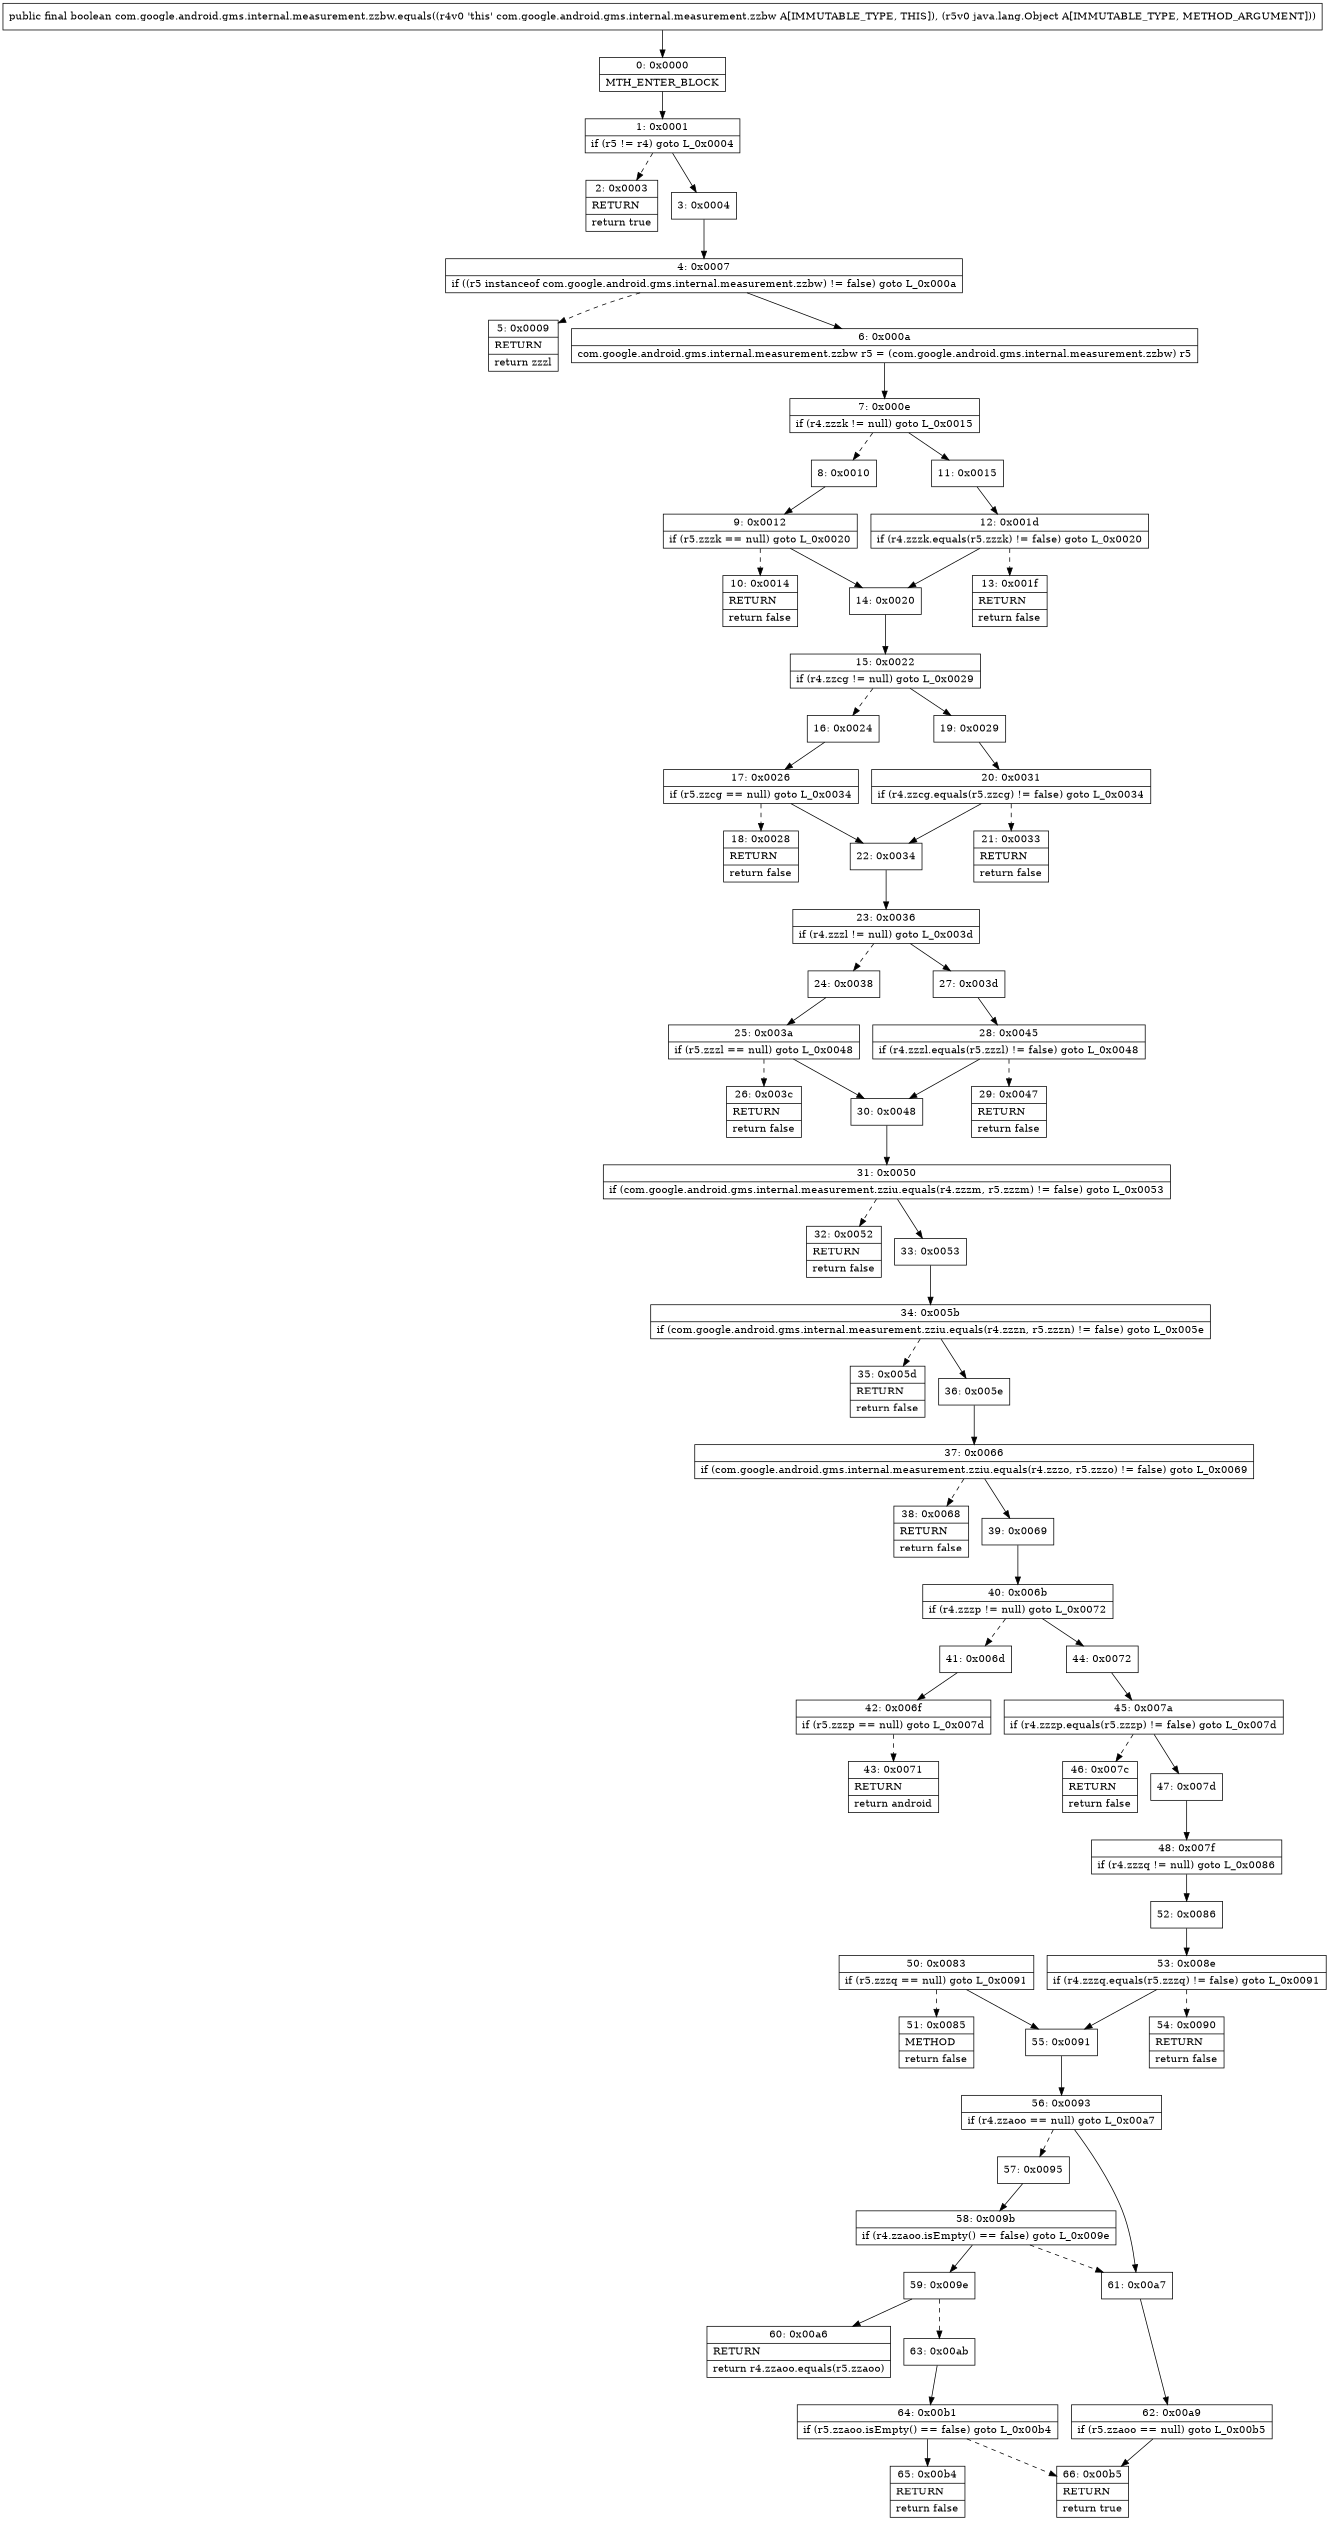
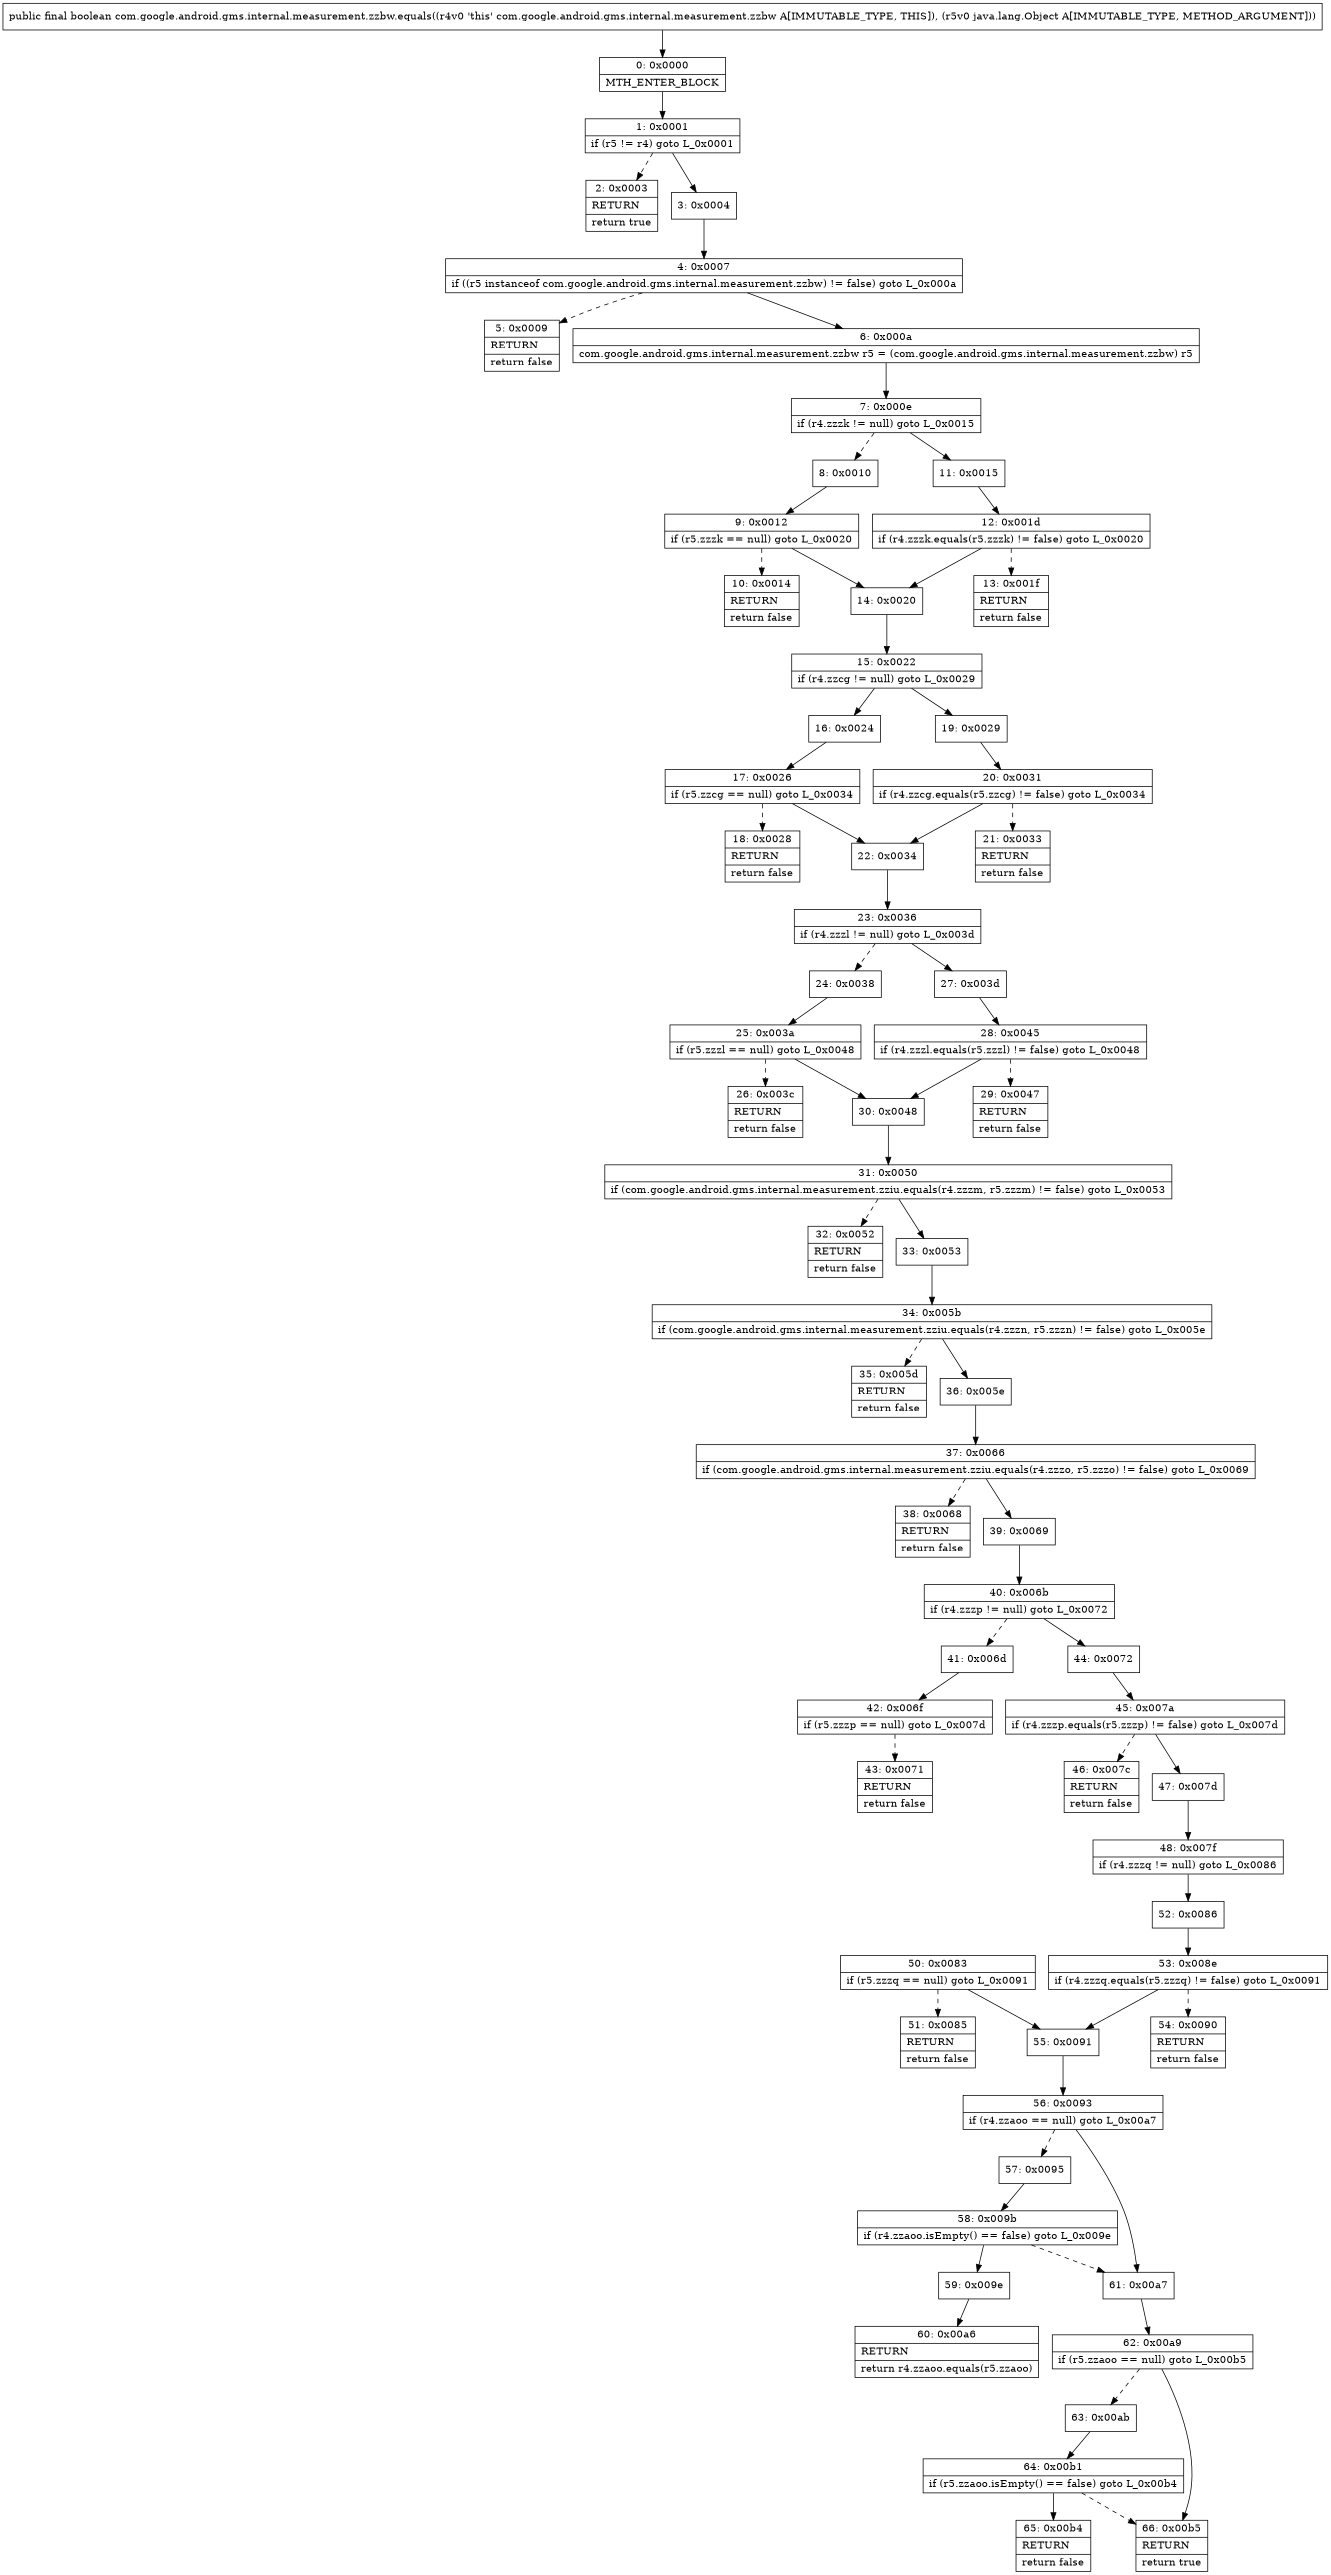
(663, 144) -> (663, 144)
(523, 362) -> (522, 362)
(865, 699) -> (867, 699)
(894, 1804) -> (895, 1804)
(931, 2042) -> (931, 2042)
(939, 2315) -> (1128, 2384)
